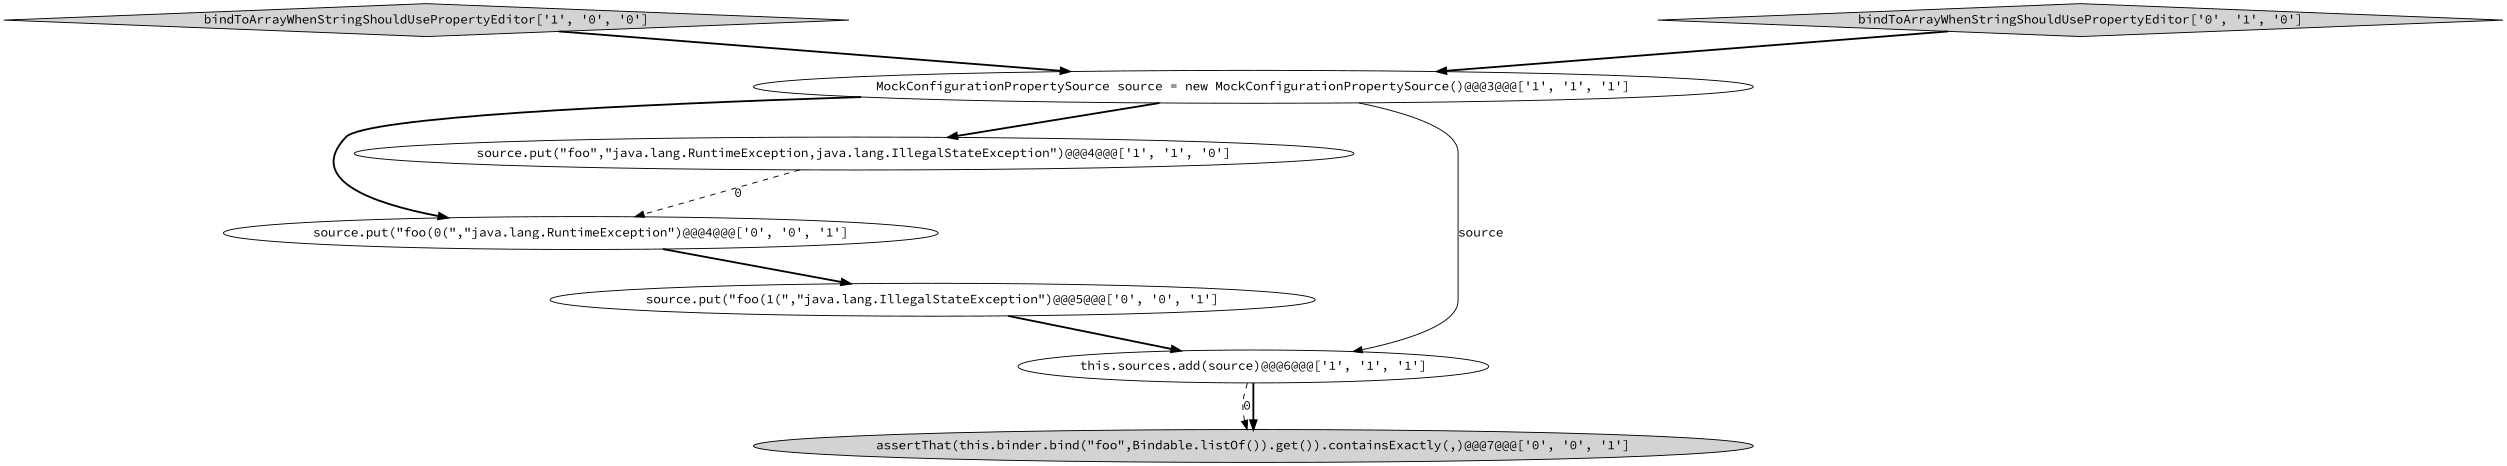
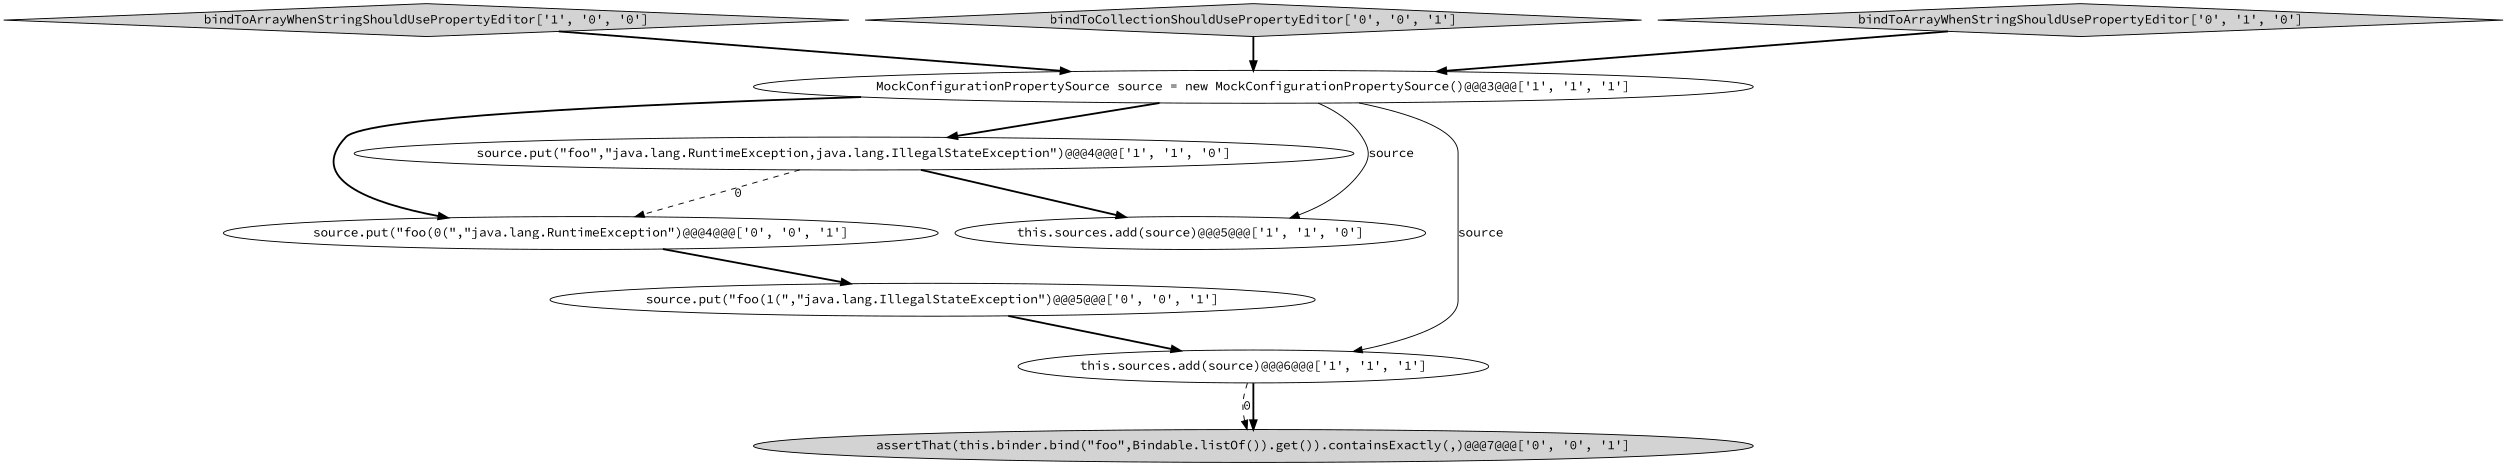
none -> (1253, 20)
none -> (1190, 233)
